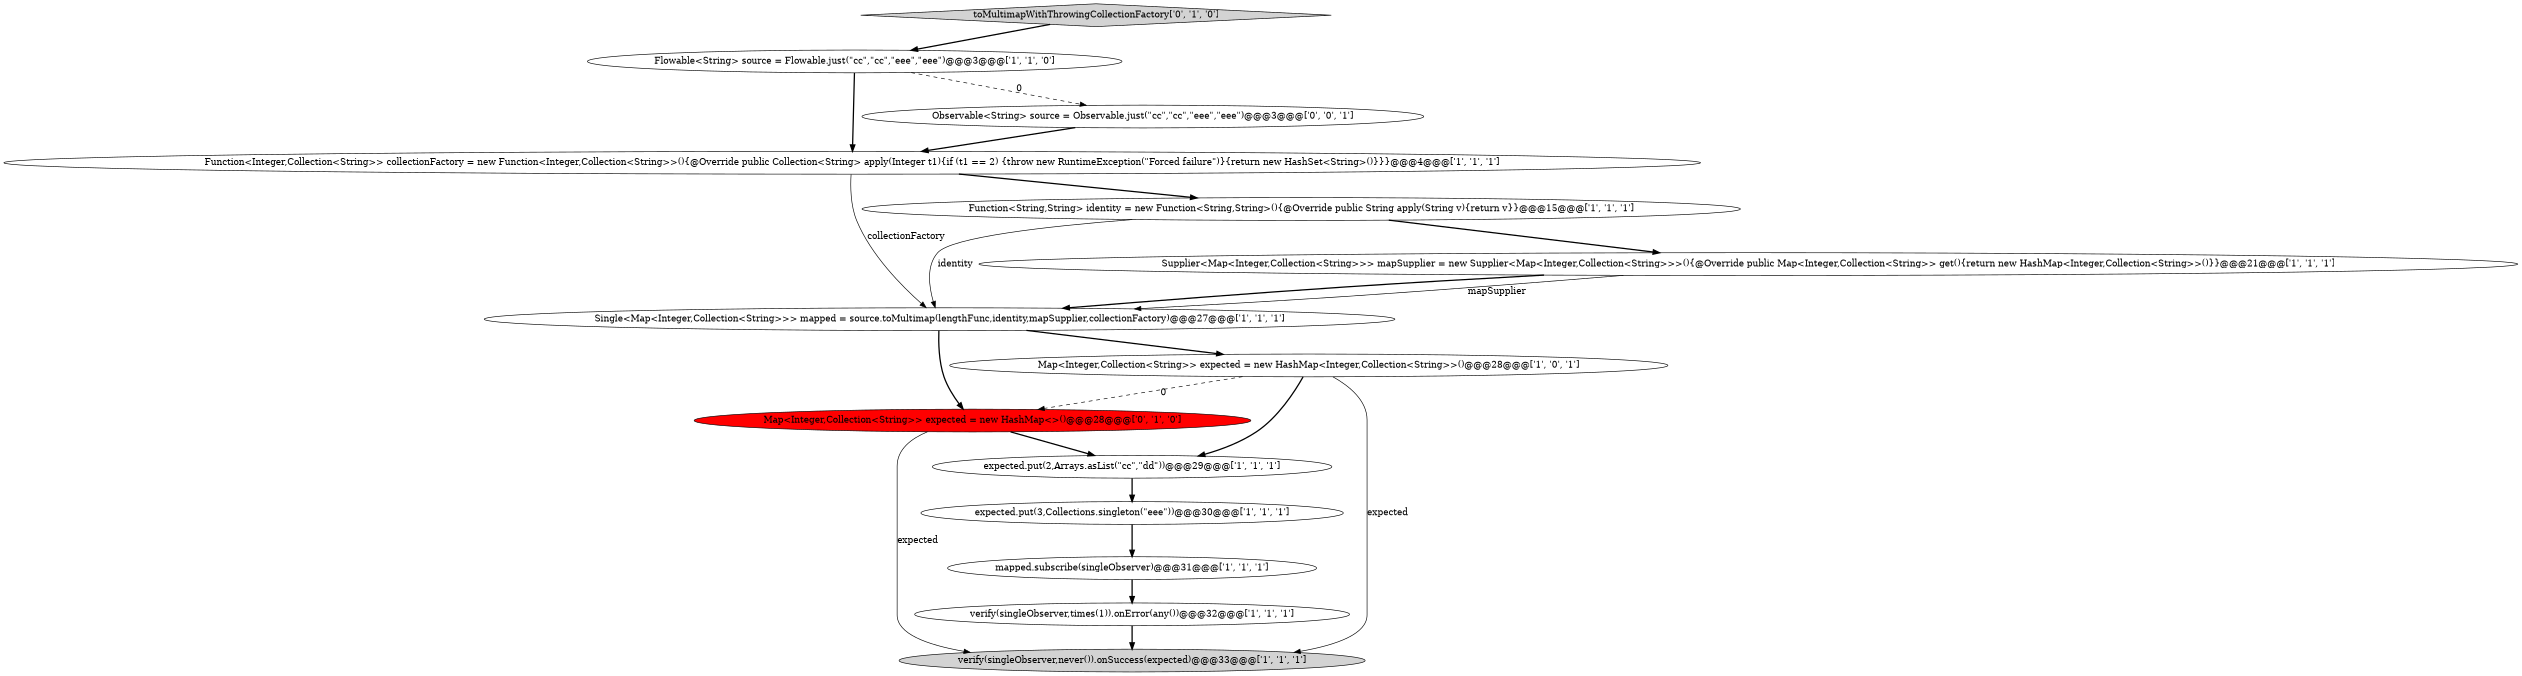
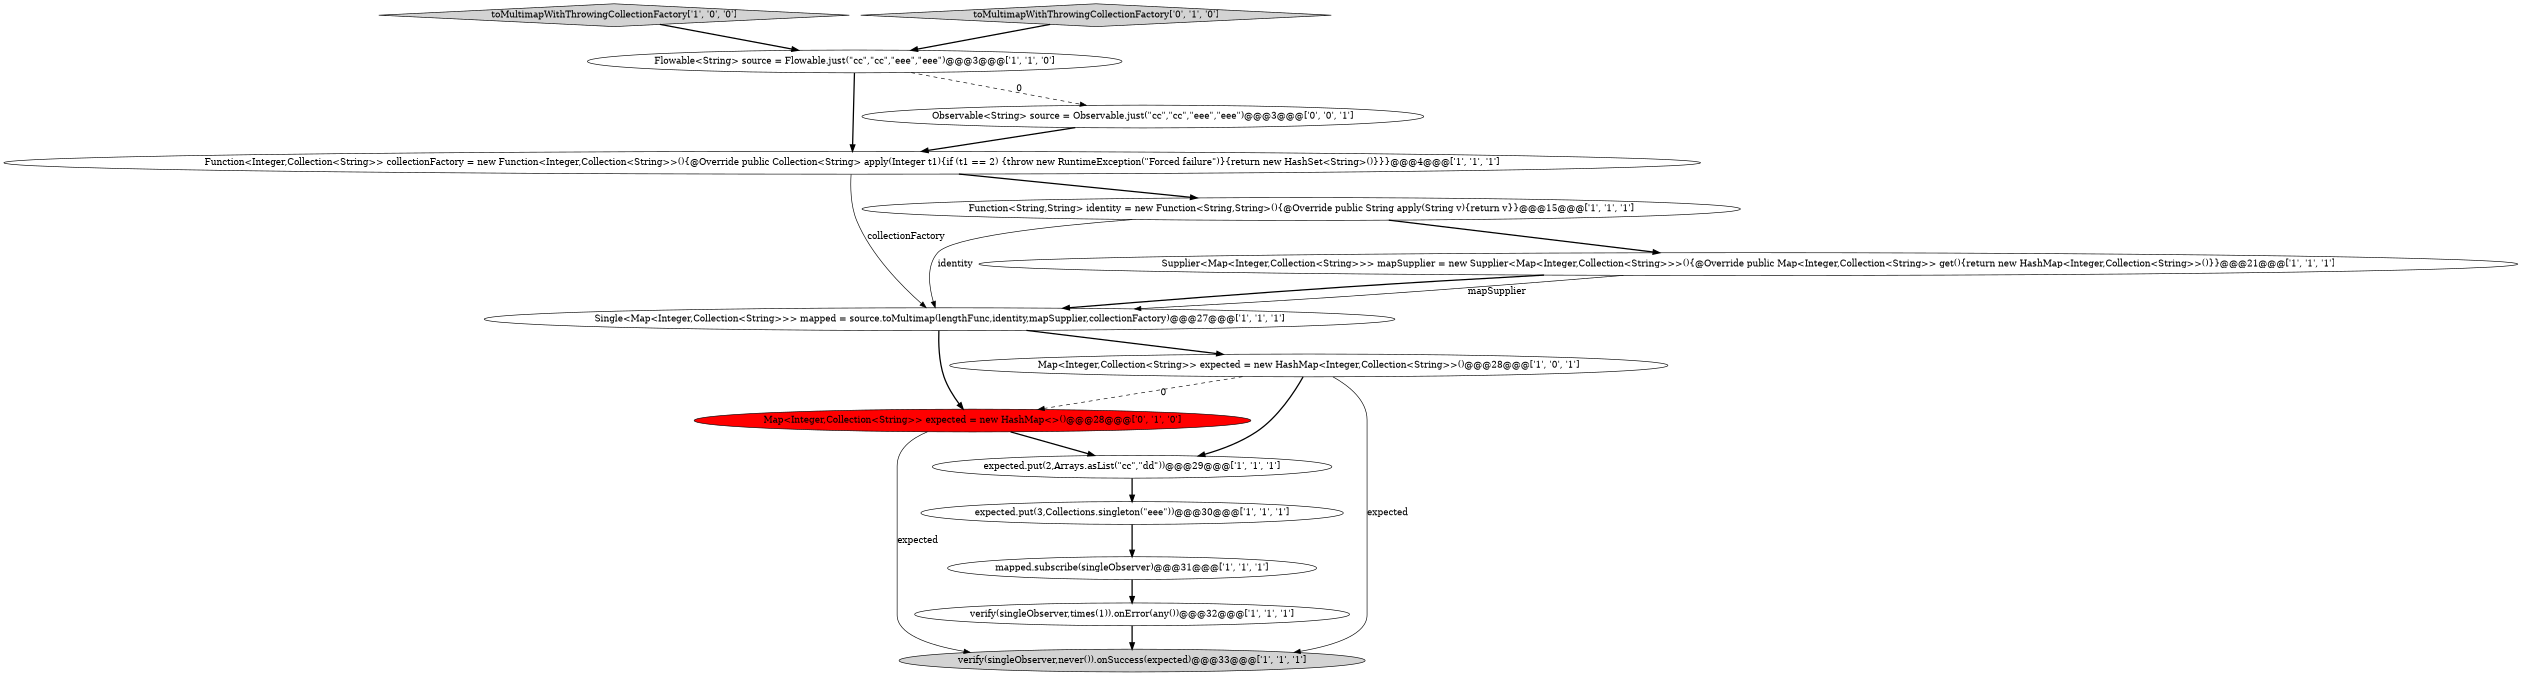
none -> (614, 15)
